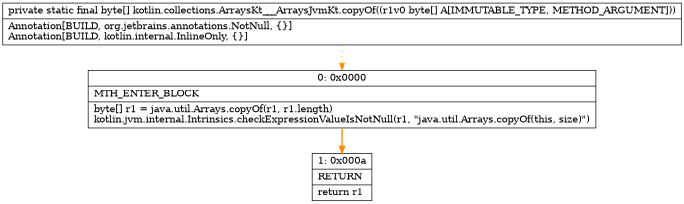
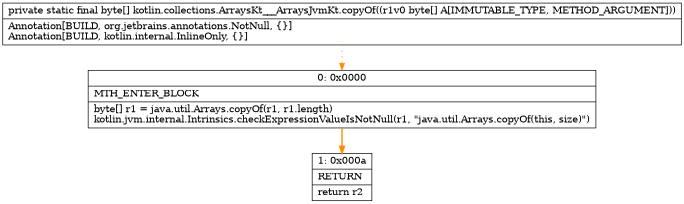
(341, 192) -> (341, 192)
